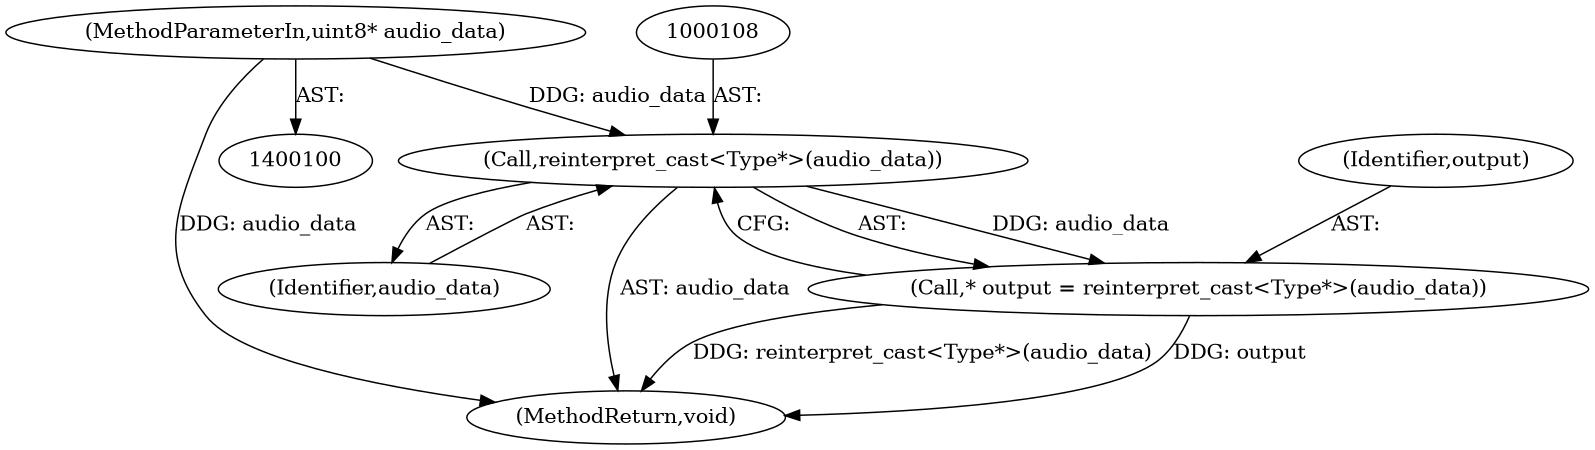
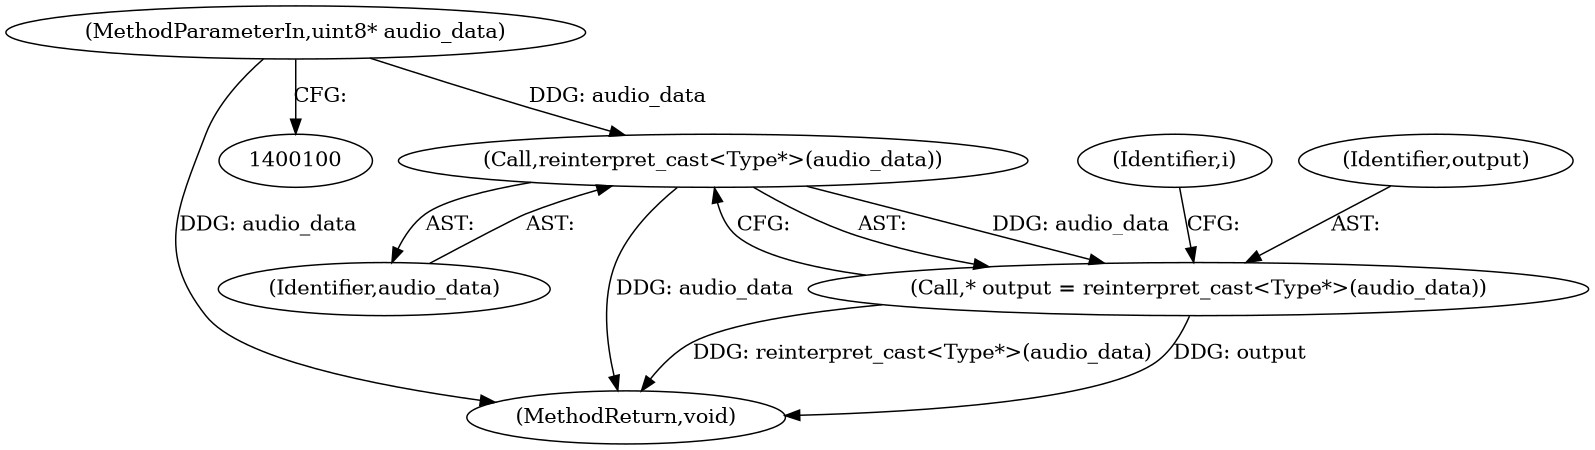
(713, 32) -> none
(324, 97) -> (324, 97)
none -> (1175, 161)
(705, 289) -> (705, 289)
